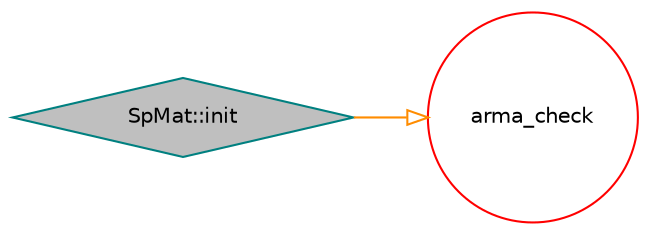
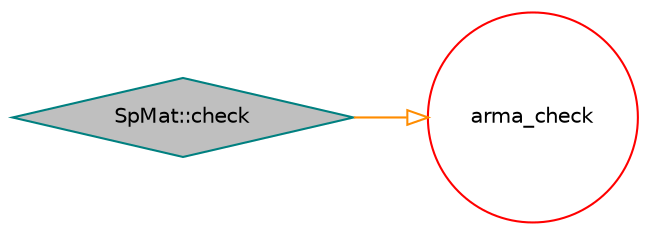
(183, 117) -> (183, 117)
